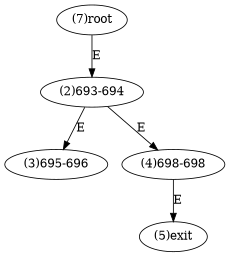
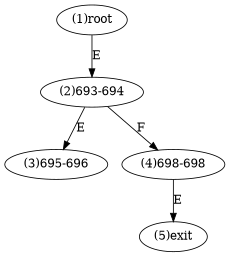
(92, 20) -> (92, 20)
(141, 128) -> (141, 128)
